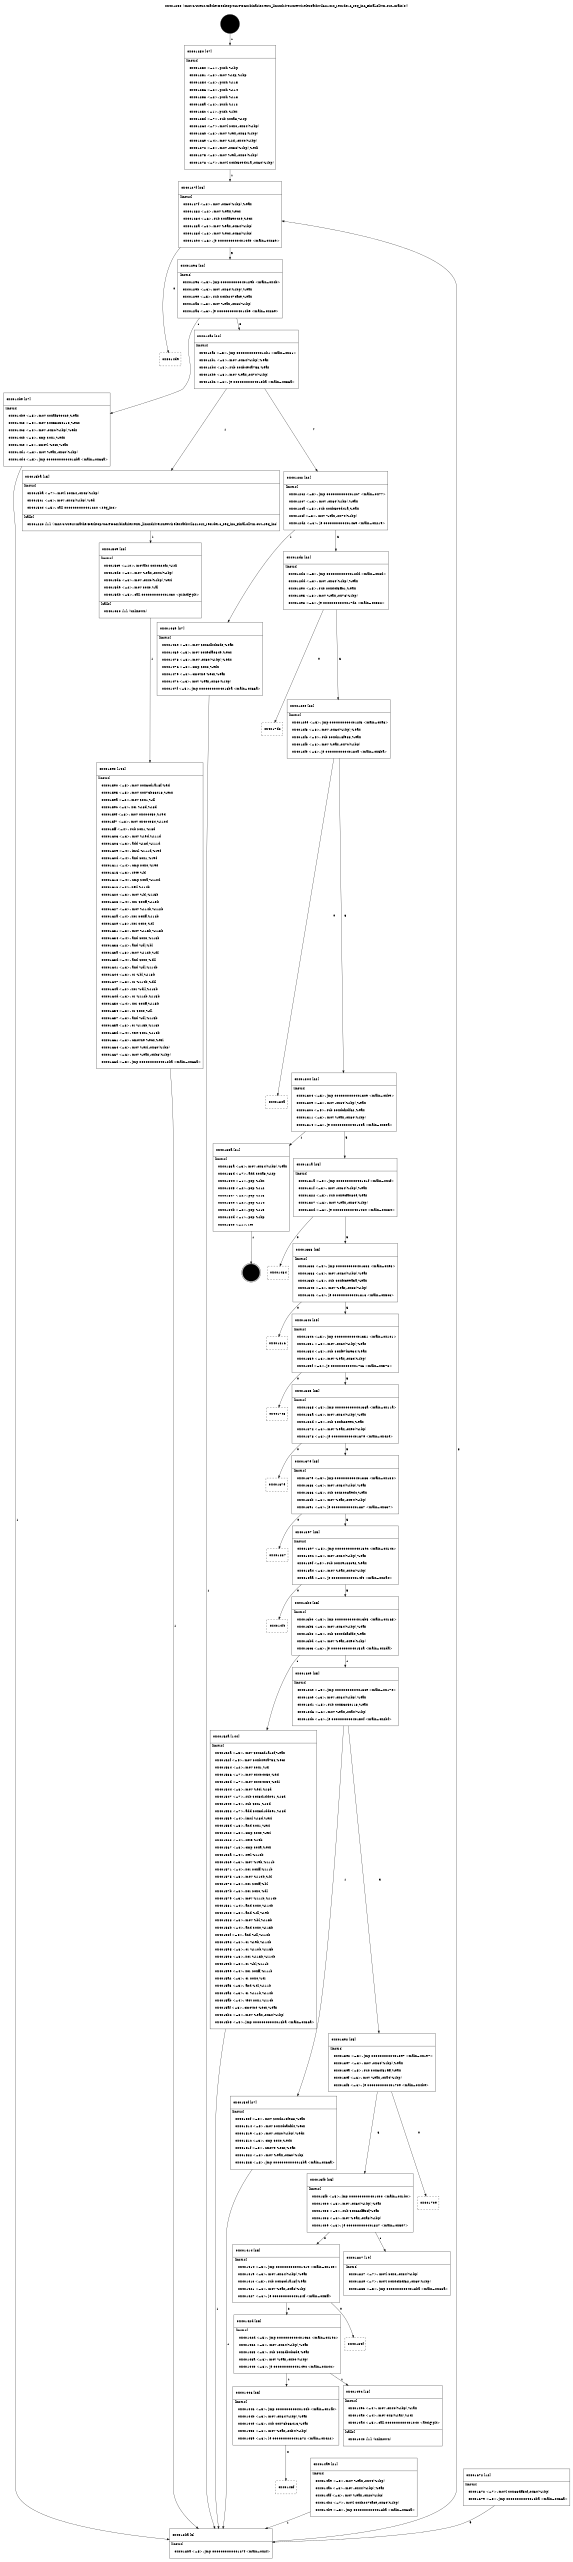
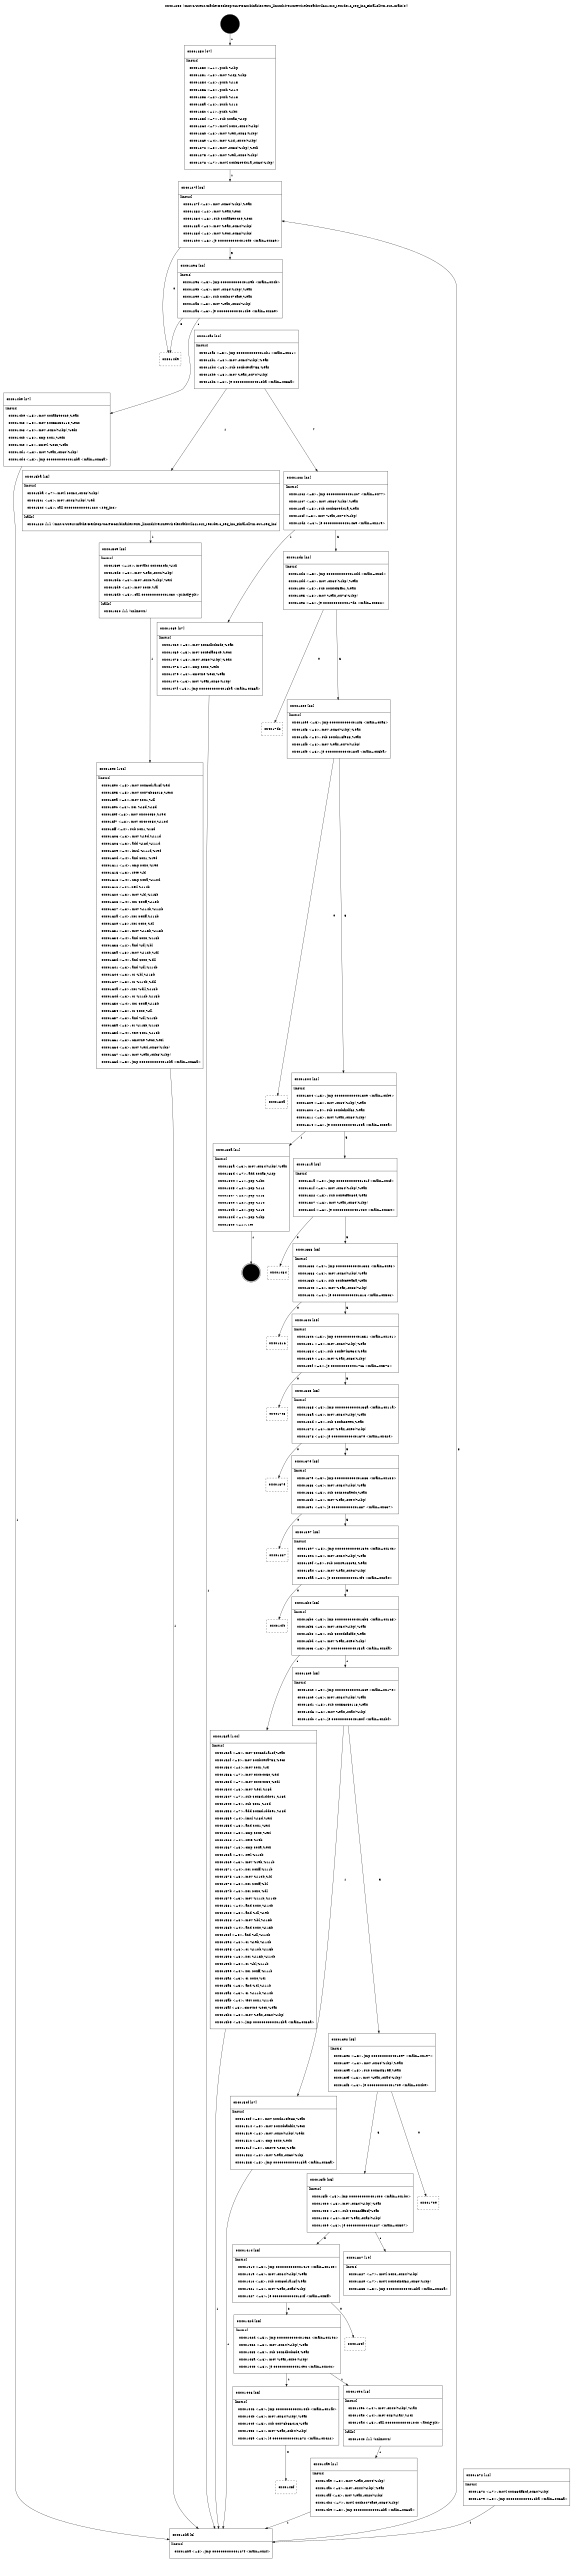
(238, 323) -> (174, 333)
none -> (379, 2451)
(470, 2523) -> (470, 2523)
